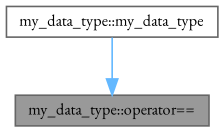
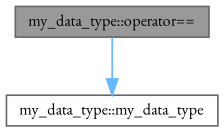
(112, 58) -> (112, 58)
